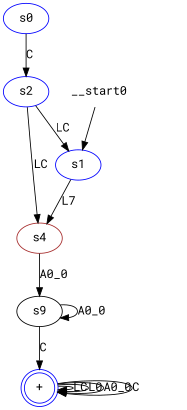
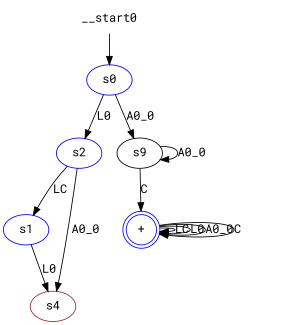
(30, 55) -> (104, 117)
(90, 124) -> (109, 45)
(41, 165) -> (86, 230)
(69, 202) -> (49, 270)
(40, 271) -> (123, 113)
